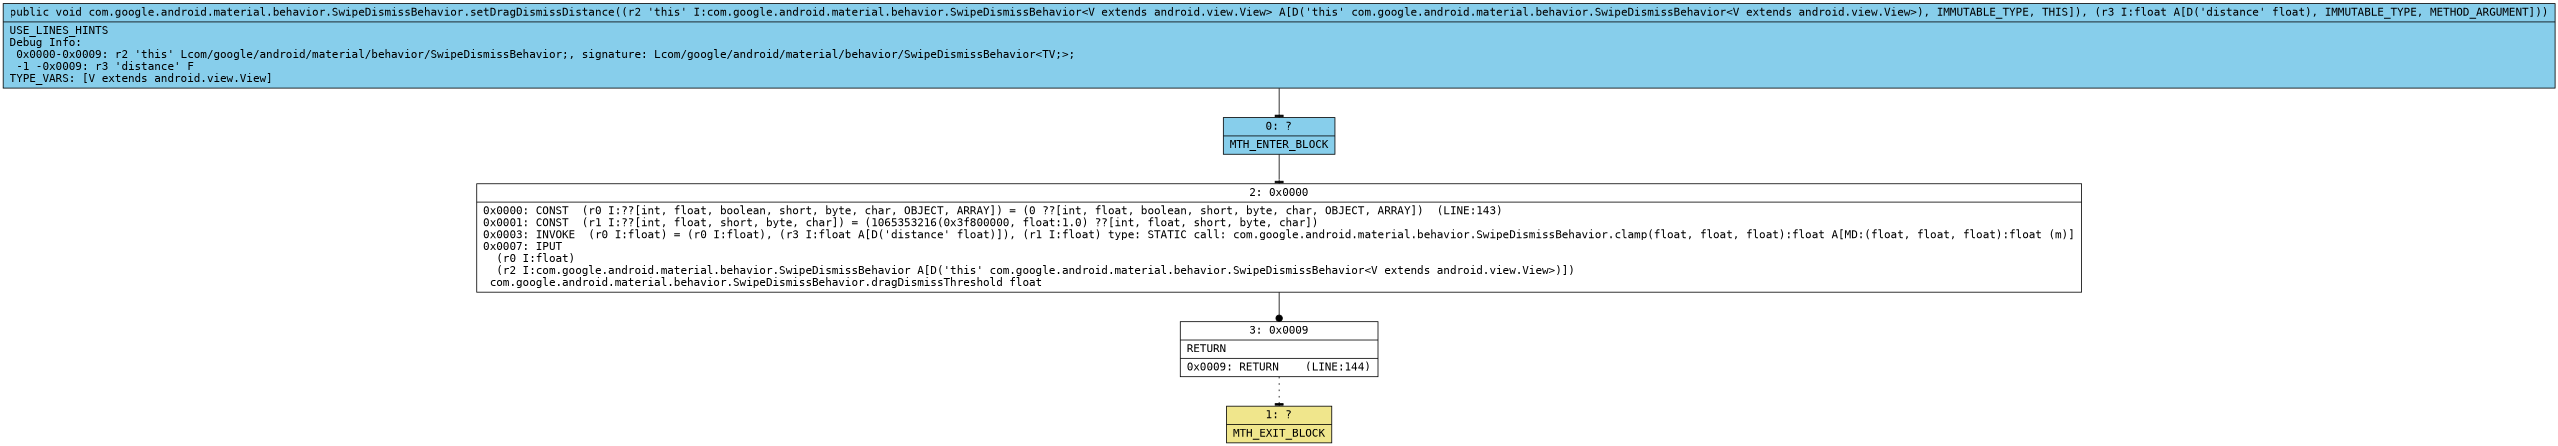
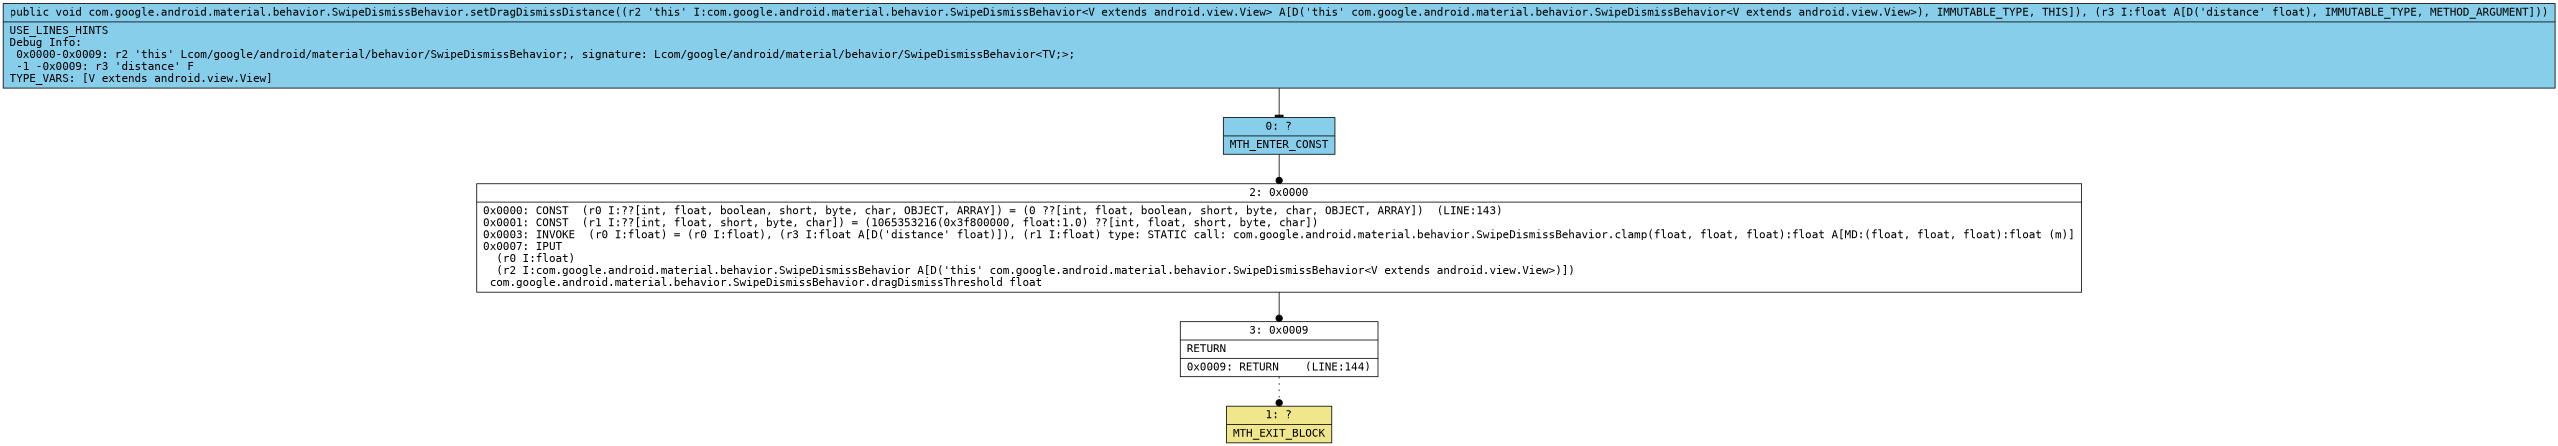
(1279, 145) -> (1279, 145)
(1279, 167) -> (1279, 166)
(1279, 389) -> (1279, 388)
